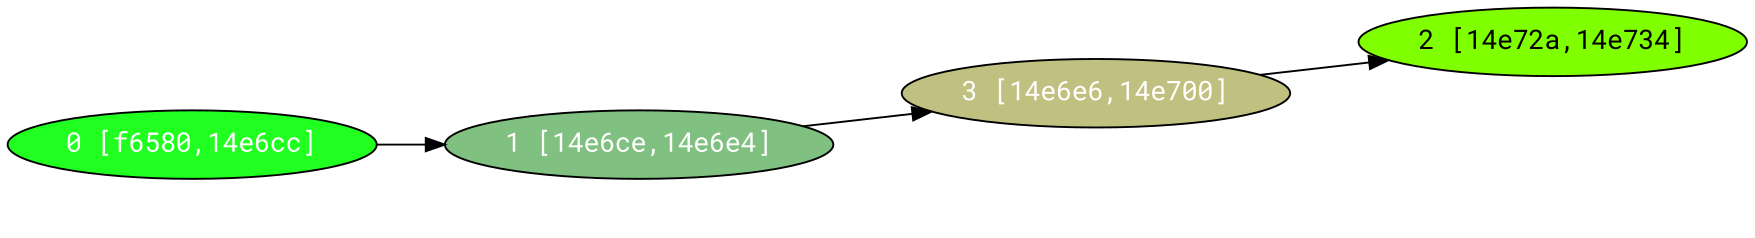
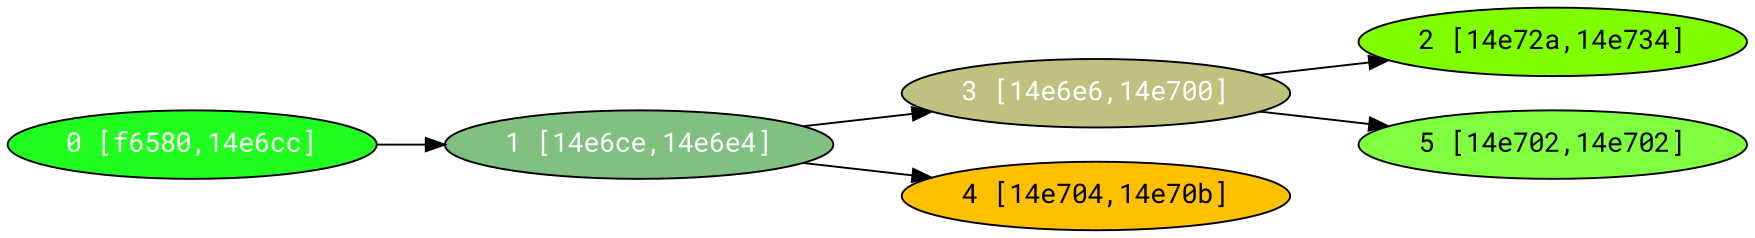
none -> (1553, 145)
none -> (1096, 196)
